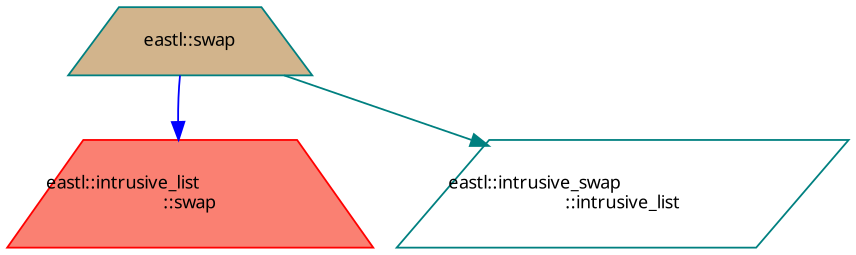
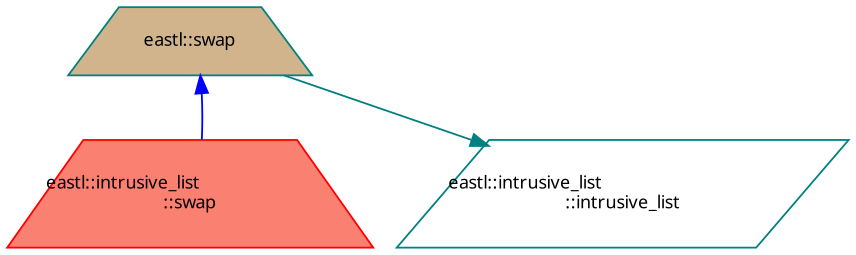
(178, 99) -> (202, 117)
(623, 194) -> (623, 194)
